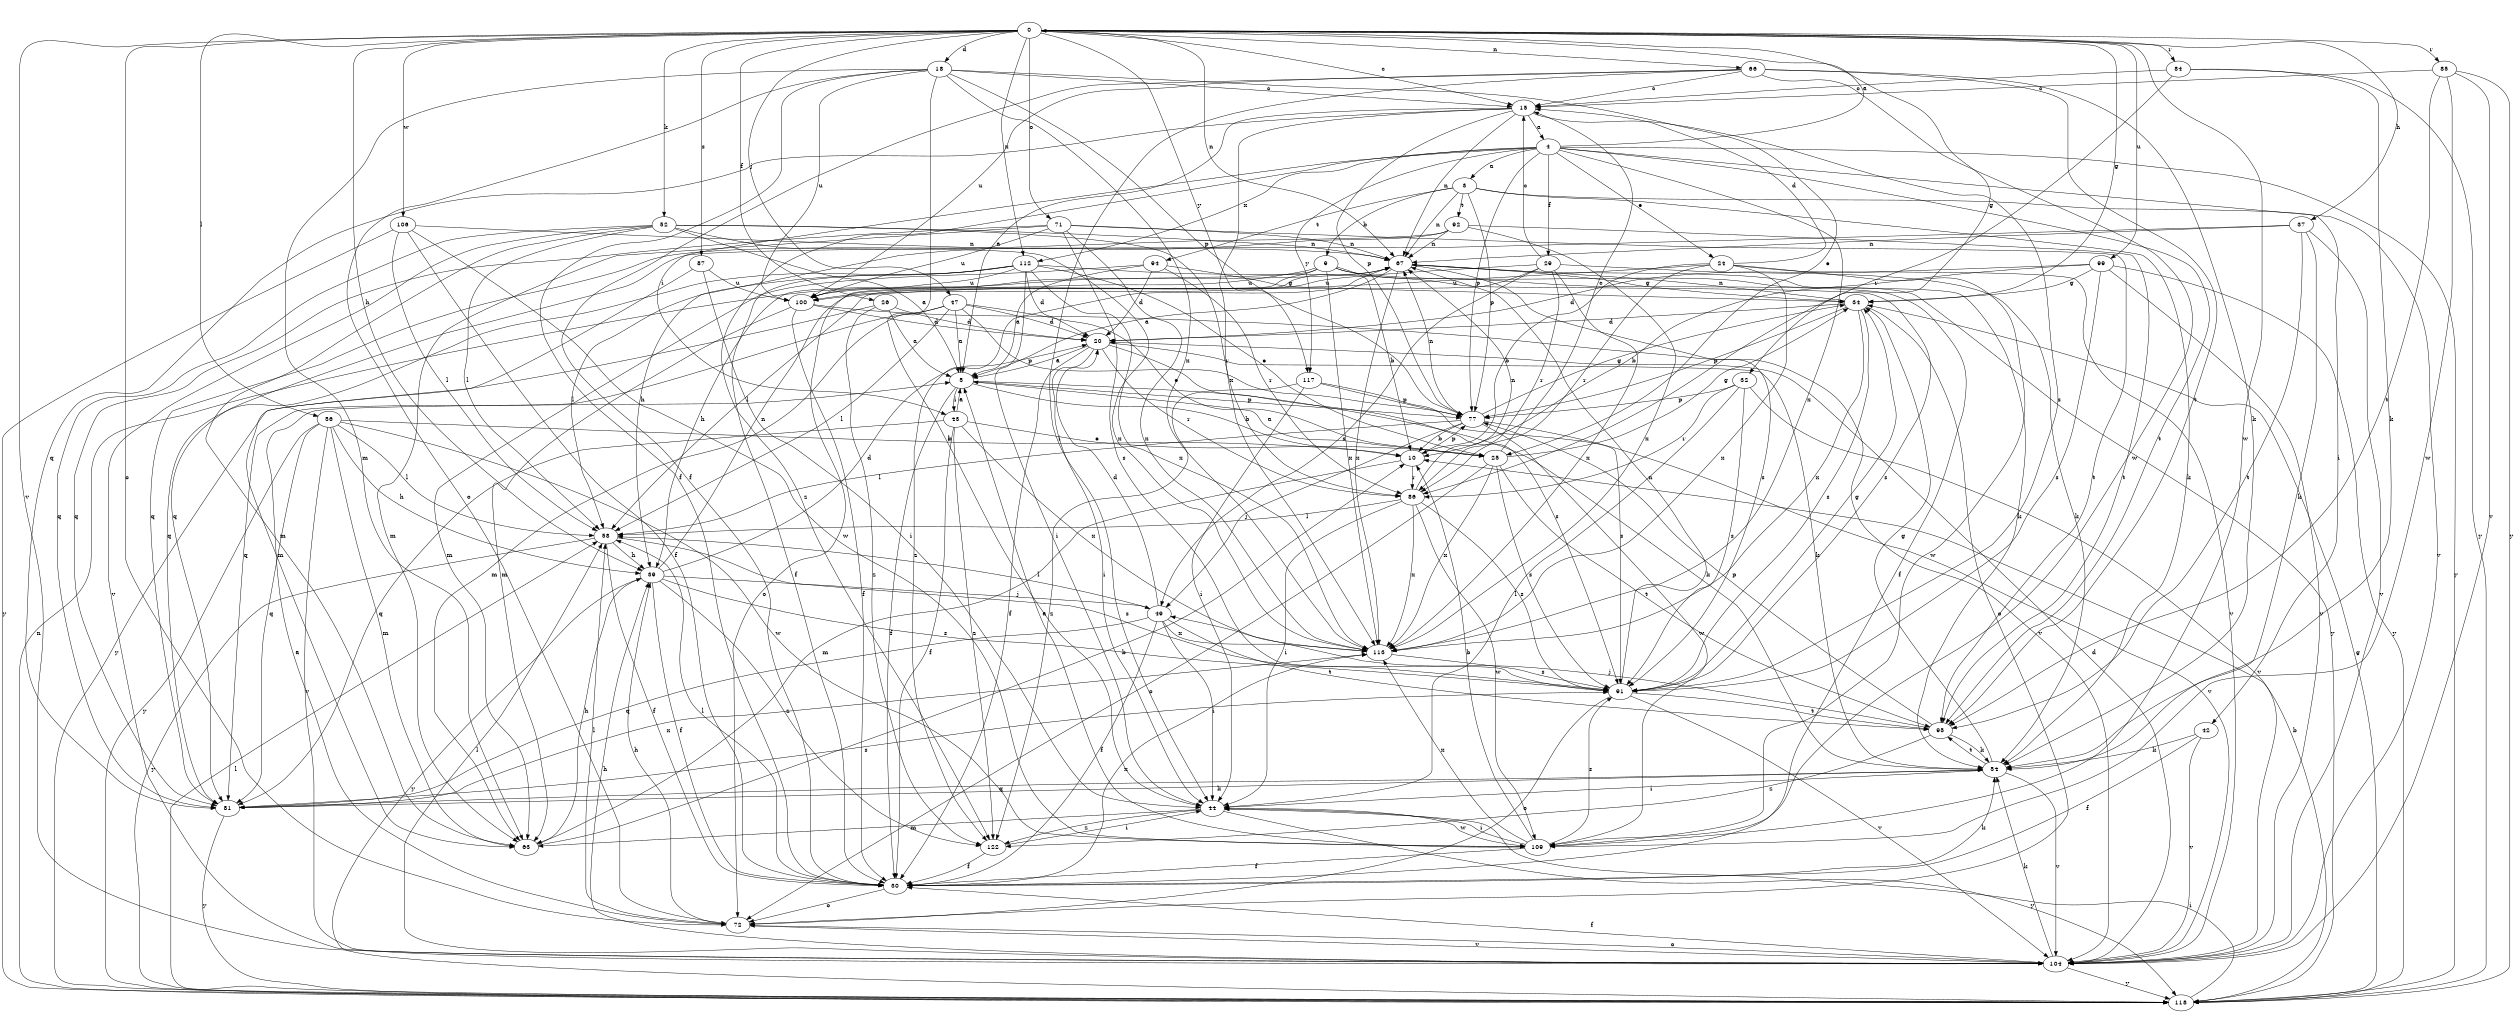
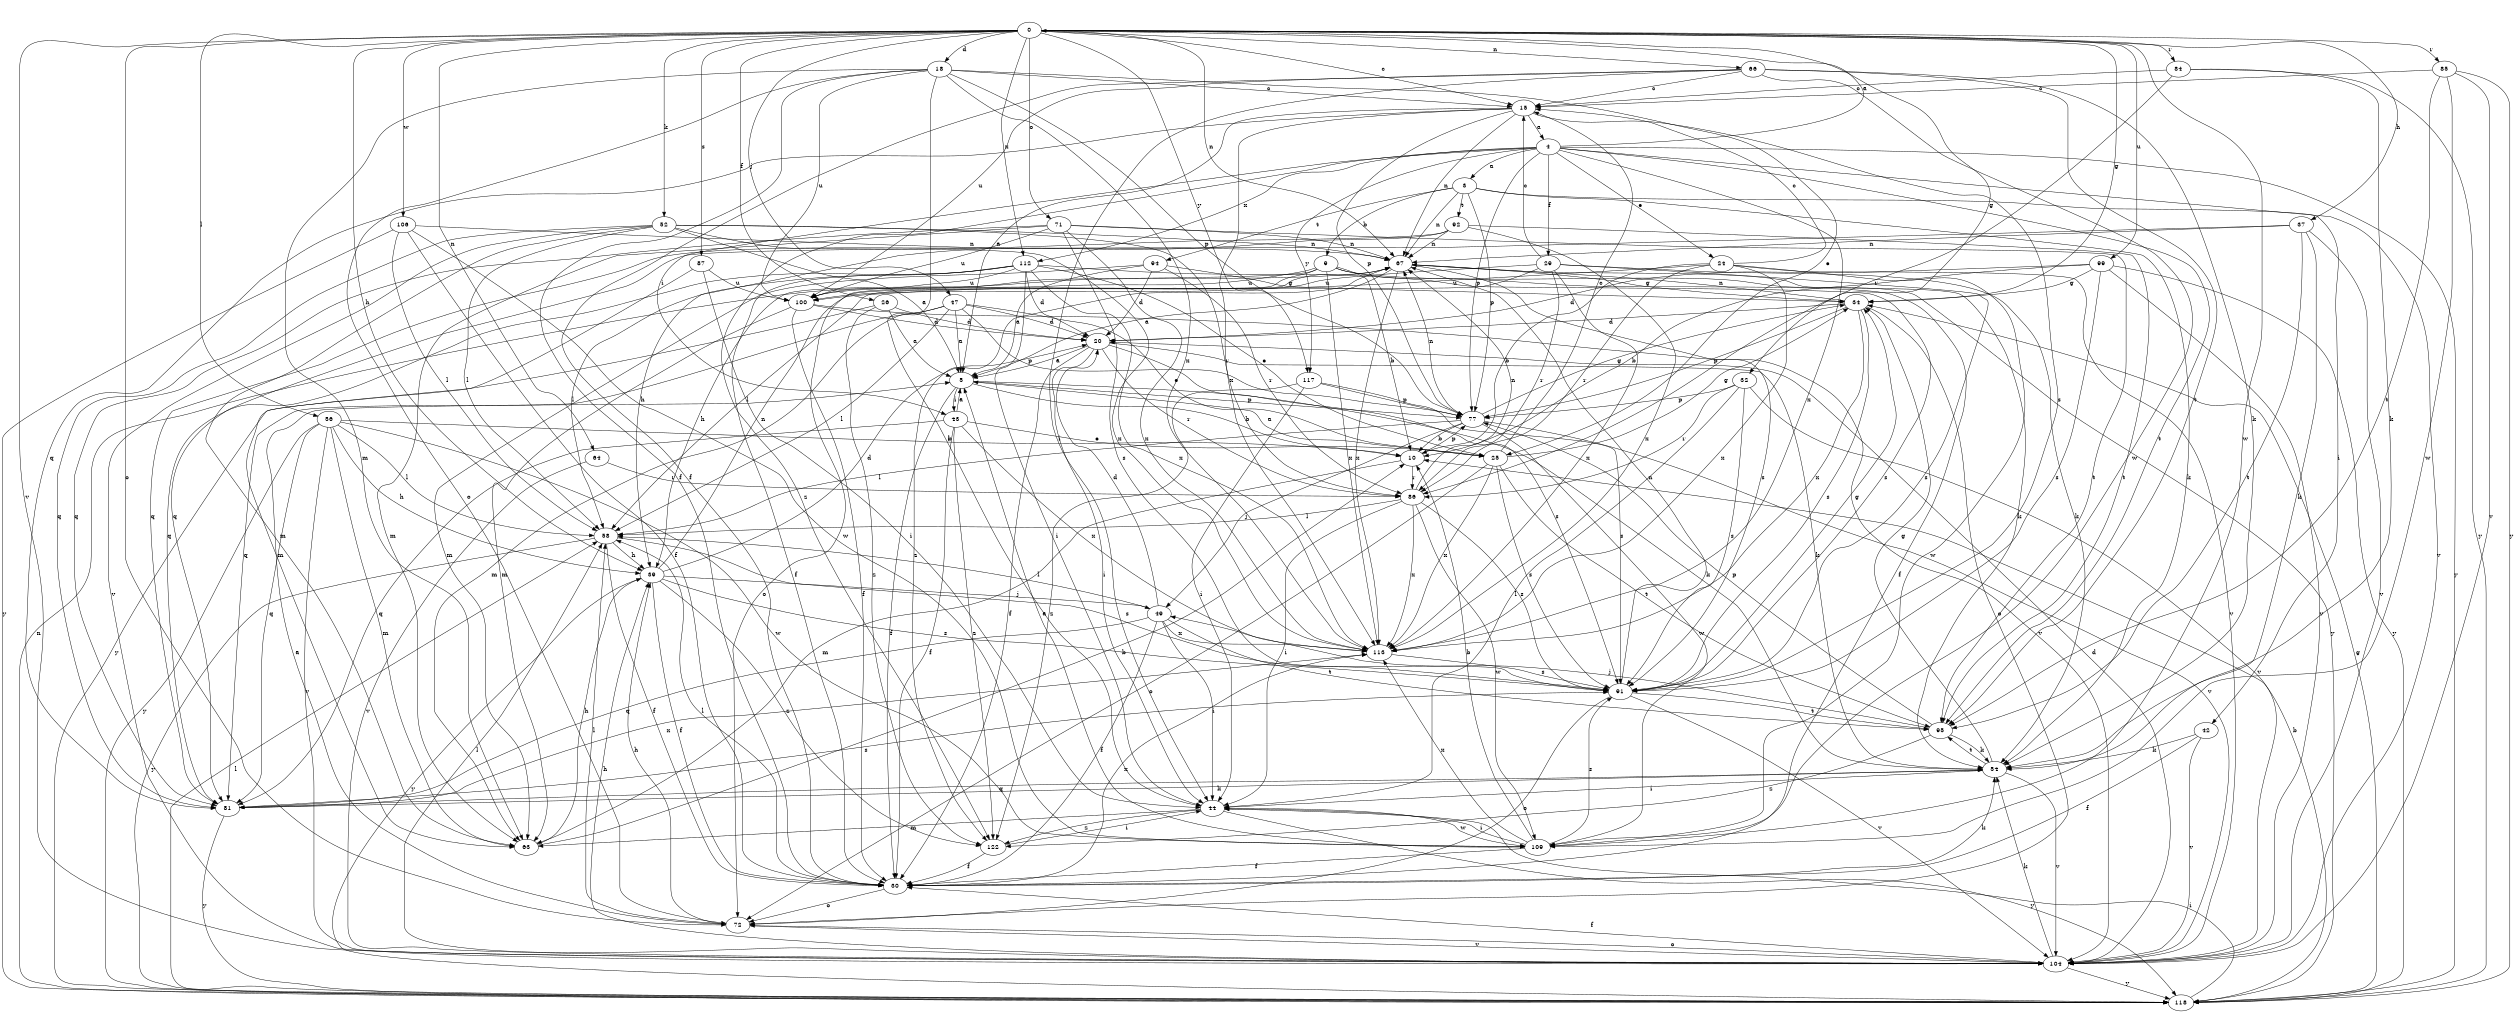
(1794, 186) -> (1794, 186)
(1317, 456) -> (1969, 369)
none -> (597, 458)
